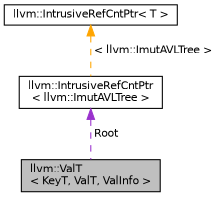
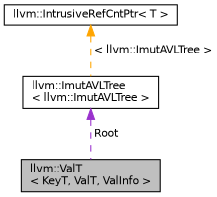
(91, 92) -> (91, 92)
